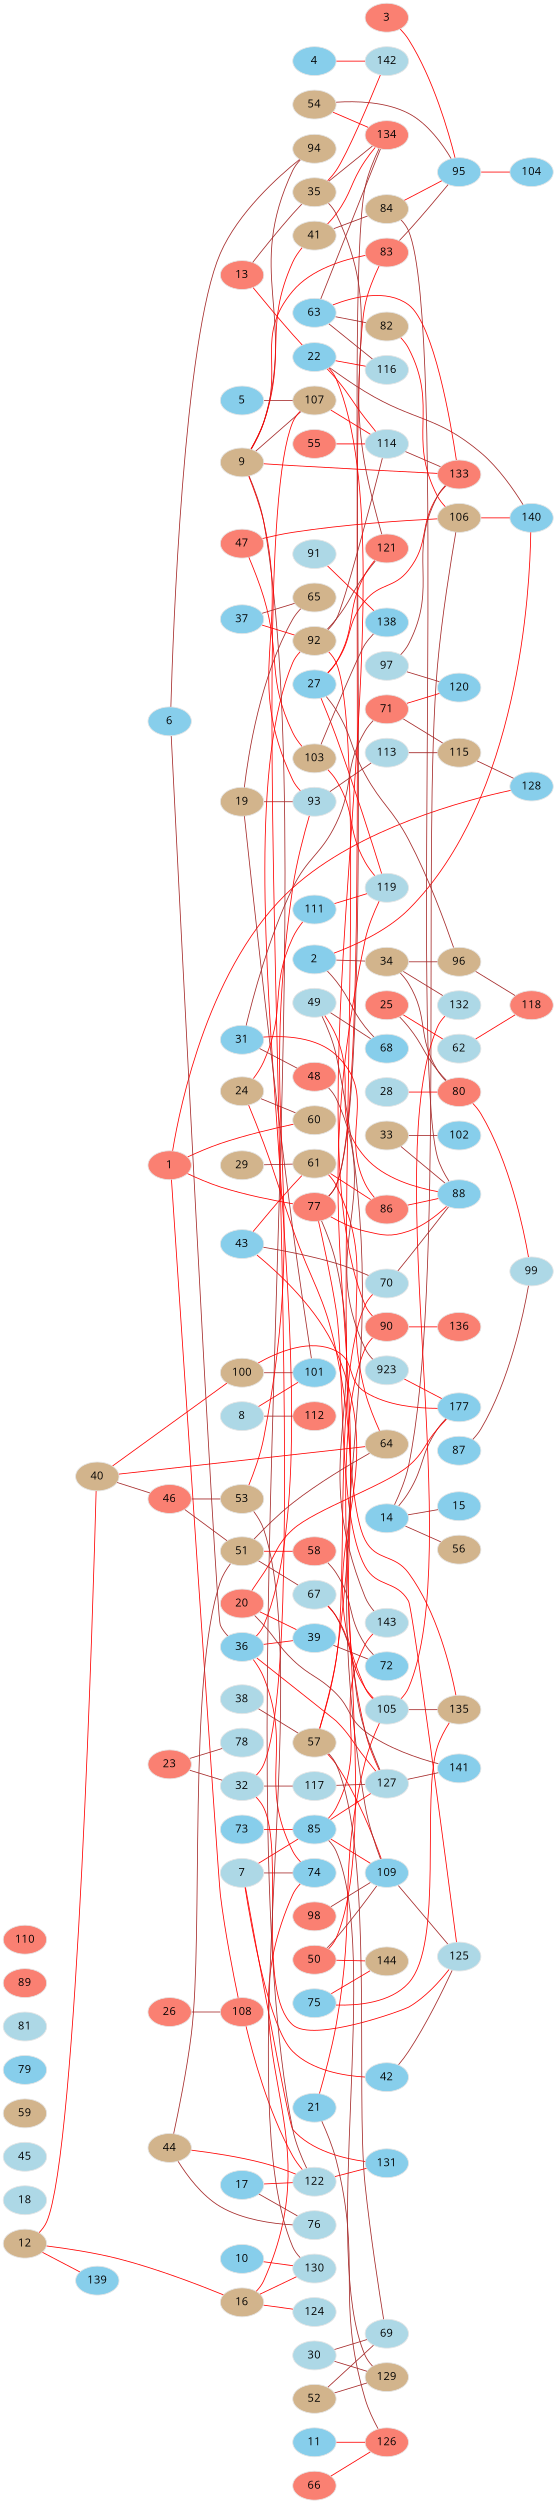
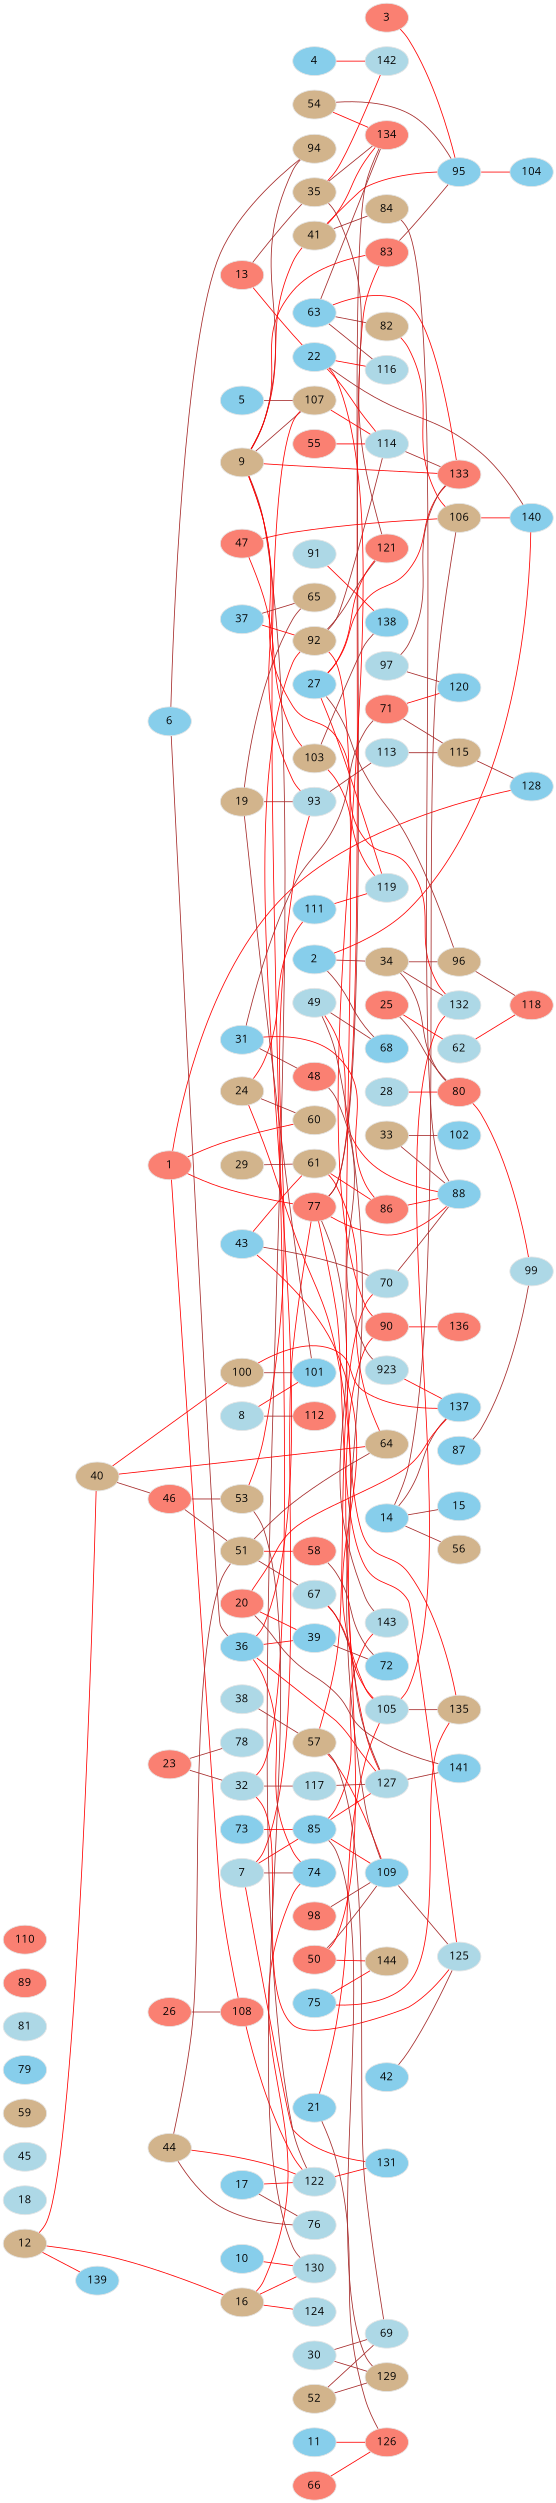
(423, 191) -> (375, 183)
none -> (315, 722)
(340, 1252) -> none
(459, 1407) -> (459, 1407)
(287, 2044) -> (290, 1544)
